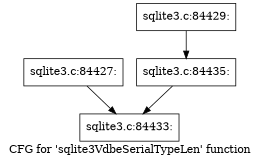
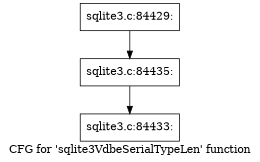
(73, 72) -> none
